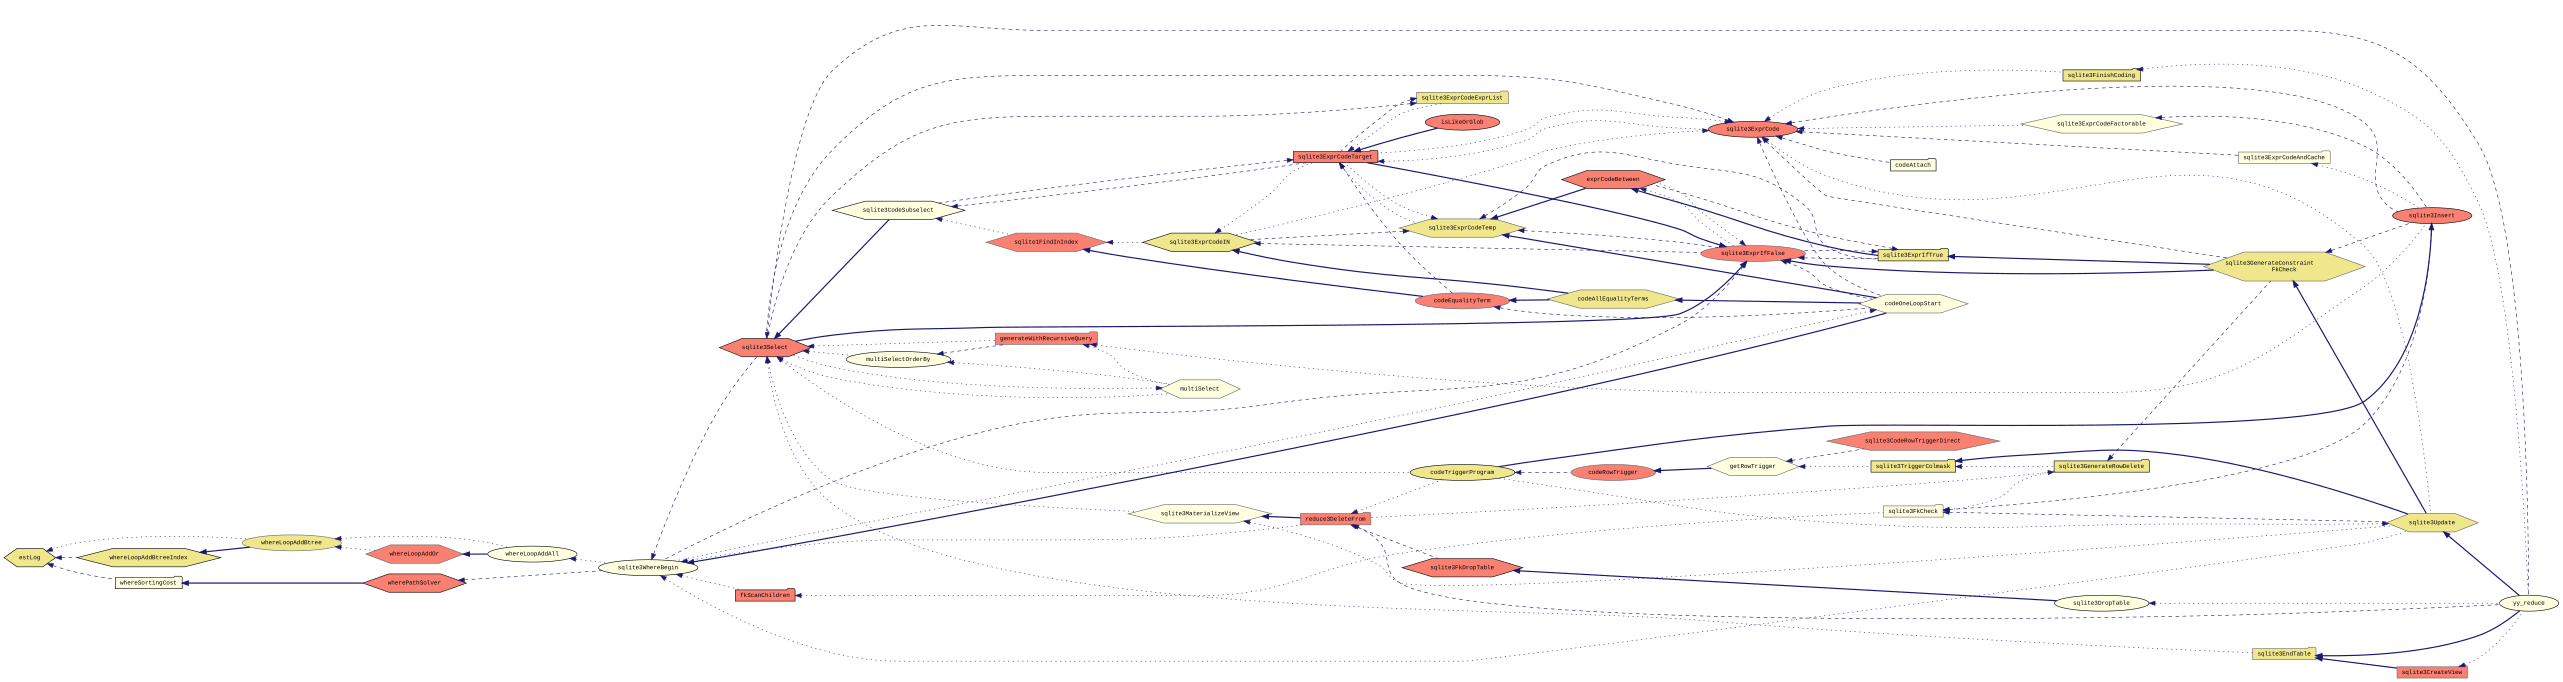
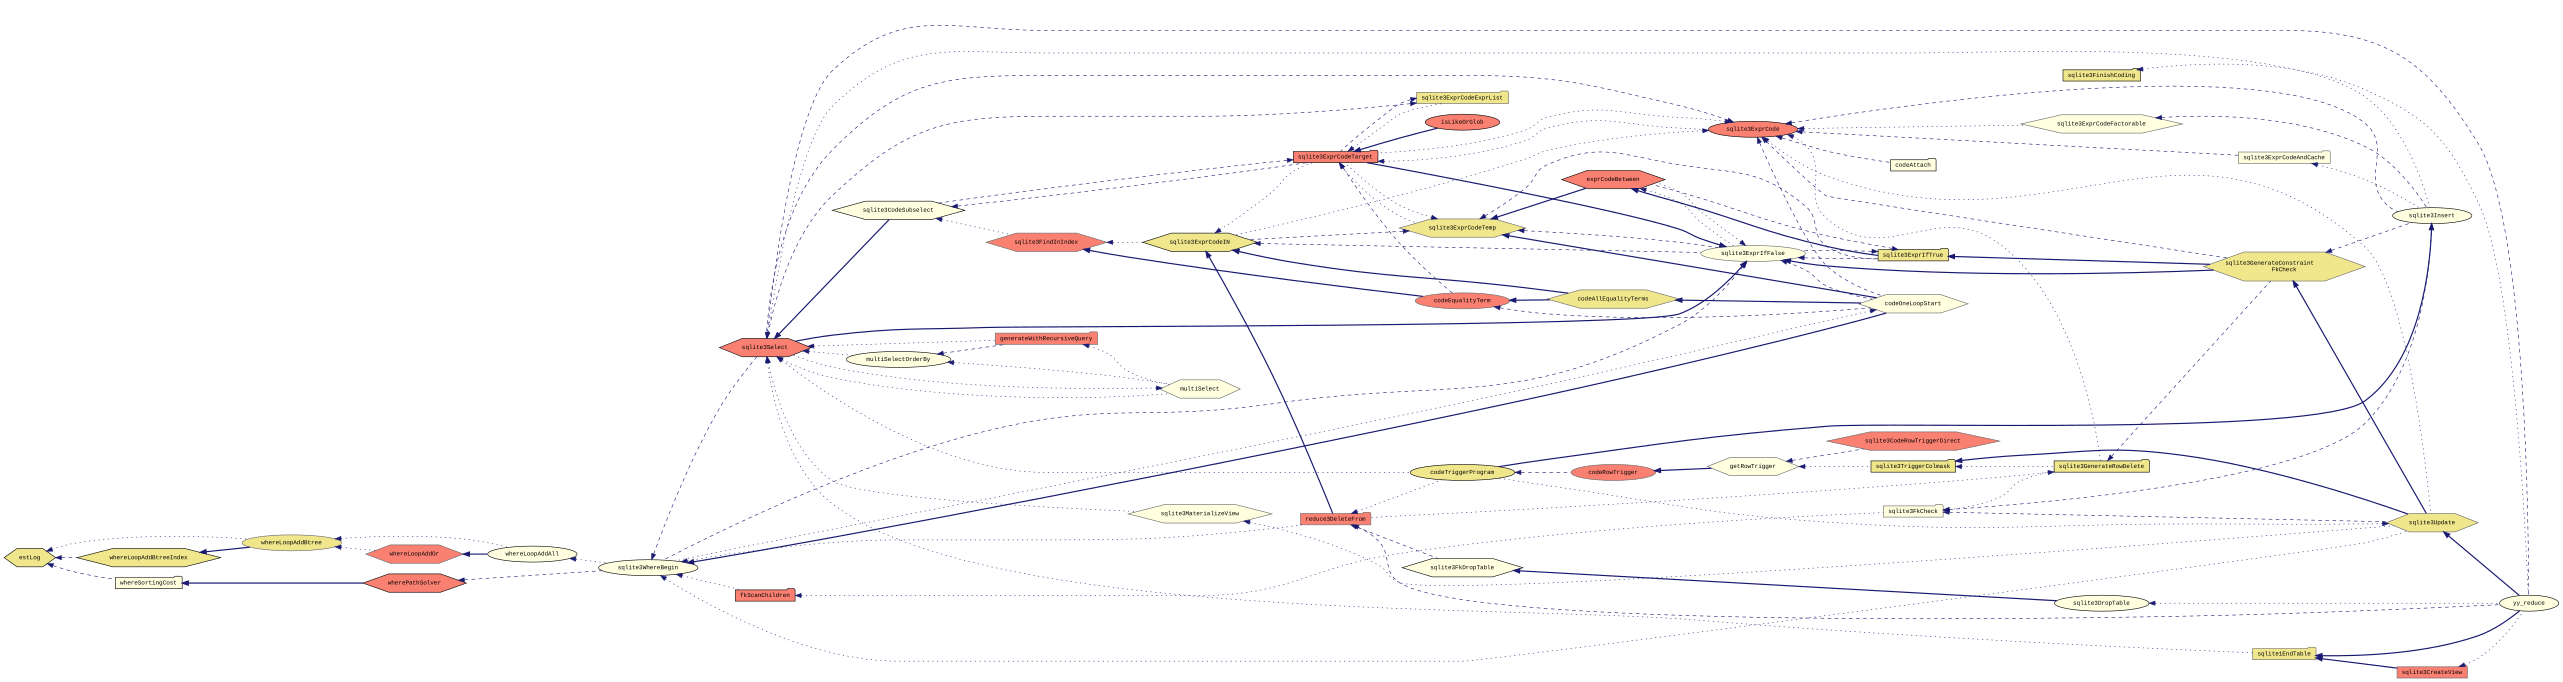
(1912, 74) -> (1986, 236)
(2432, 216) -> (2432, 216)
(1046, 242) -> (1046, 242)
(1753, 254) -> (1753, 254)
(1787, 393) -> (1541, 53)
(1284, 517) -> (1276, 383)
(1462, 568) -> (1462, 568)
(2284, 654) -> (2284, 654)
